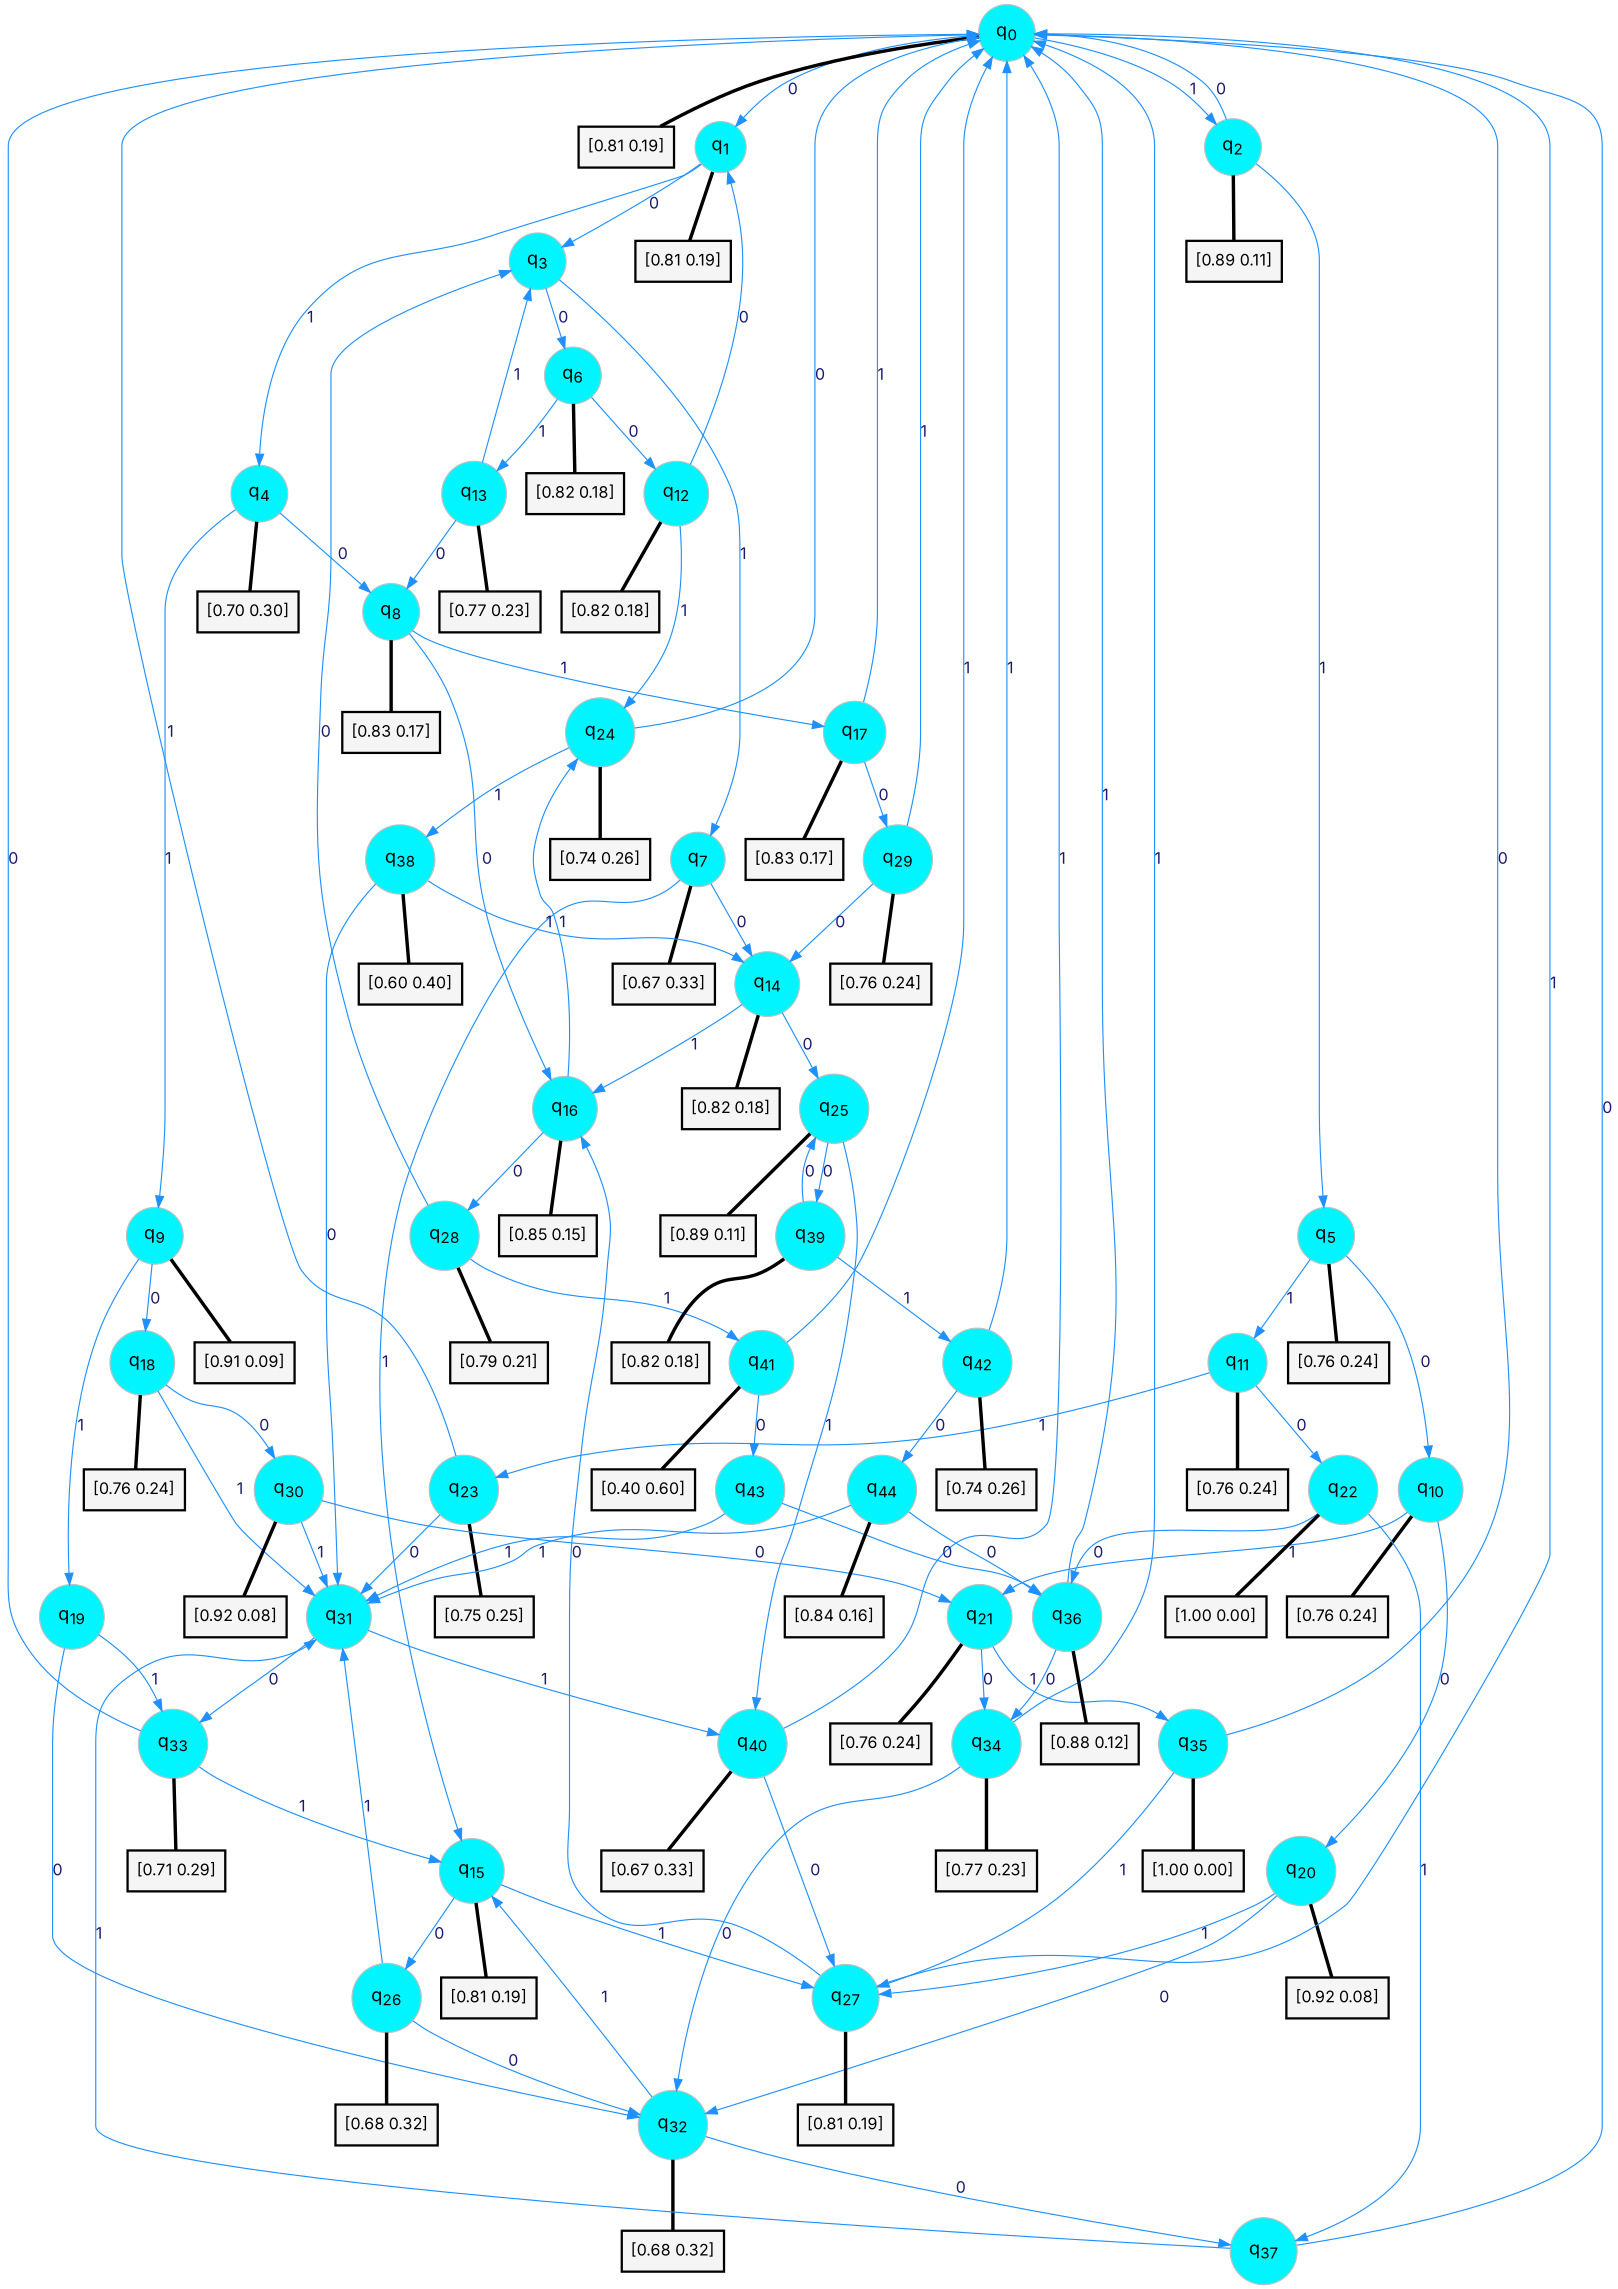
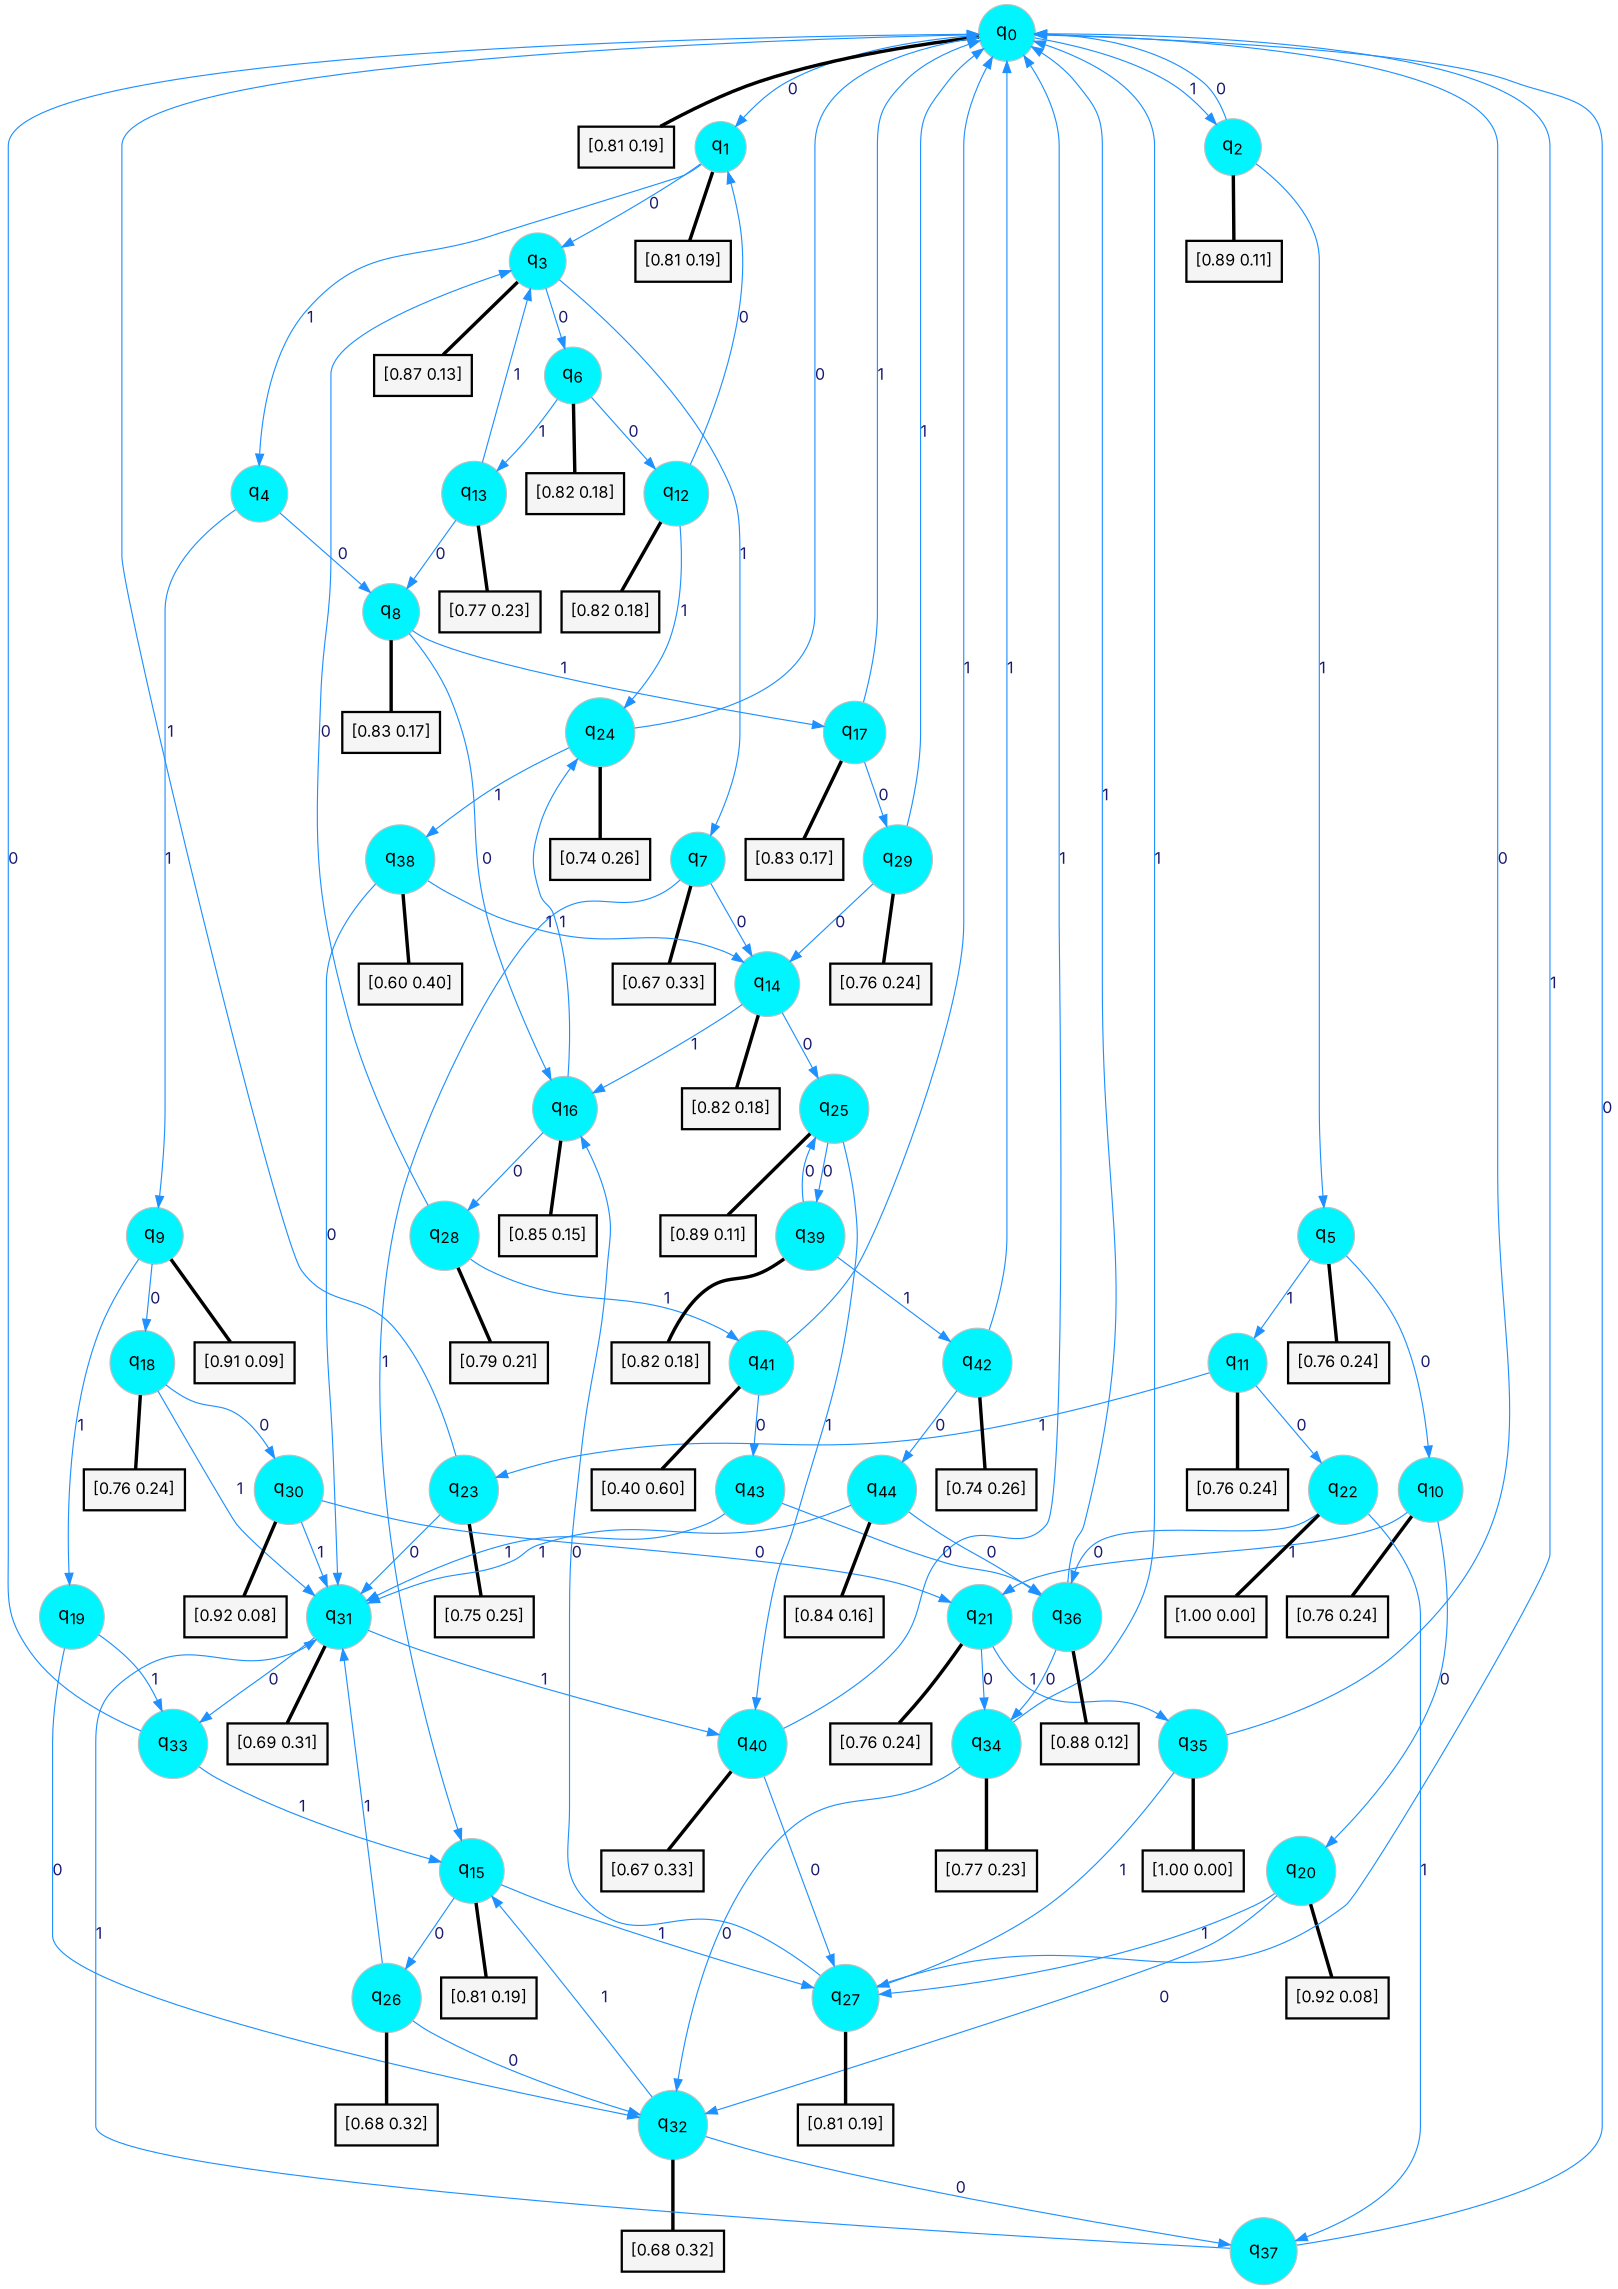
none -> (423, 375)
(248, 612) -> none
none -> (278, 1744)
(176, 1871) -> none
